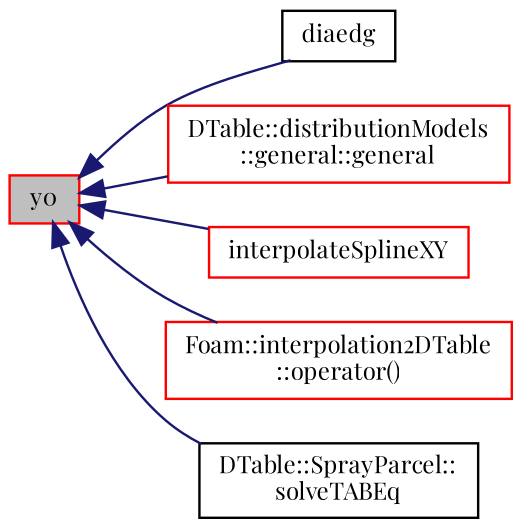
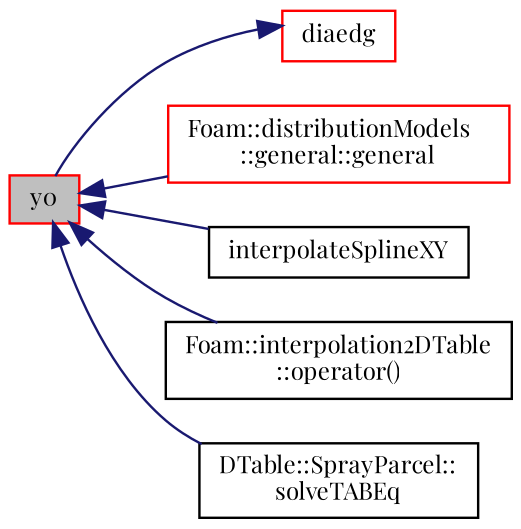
(339, 36) -> (339, 36)
(186, 96) -> (140, 80)
(339, 144) -> (339, 144)
(339, 252) -> (339, 252)
(339, 360) -> (339, 360)
